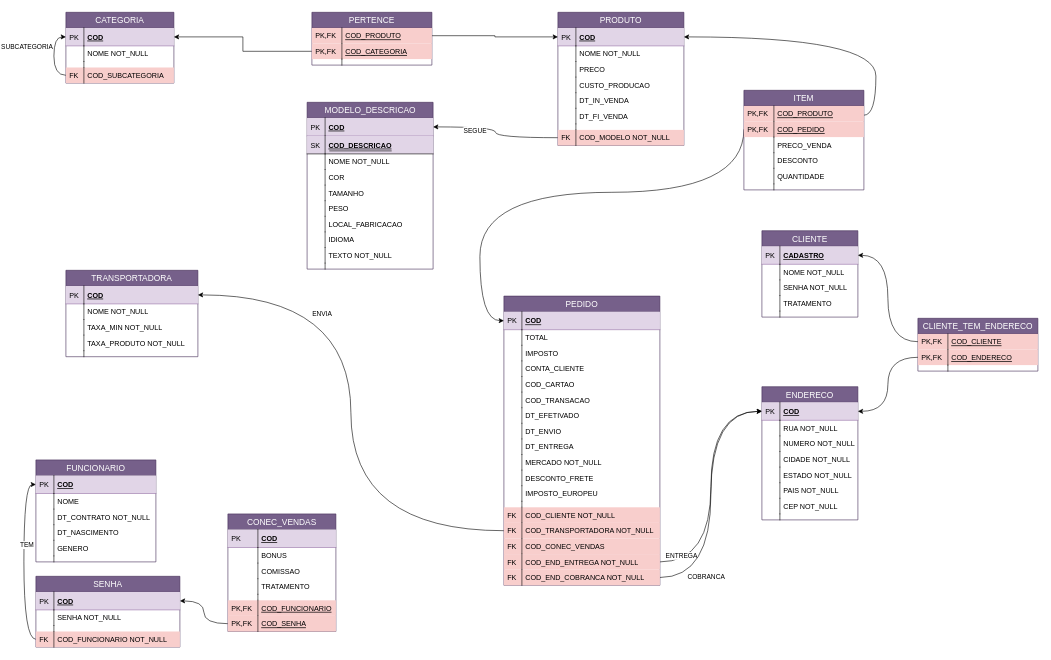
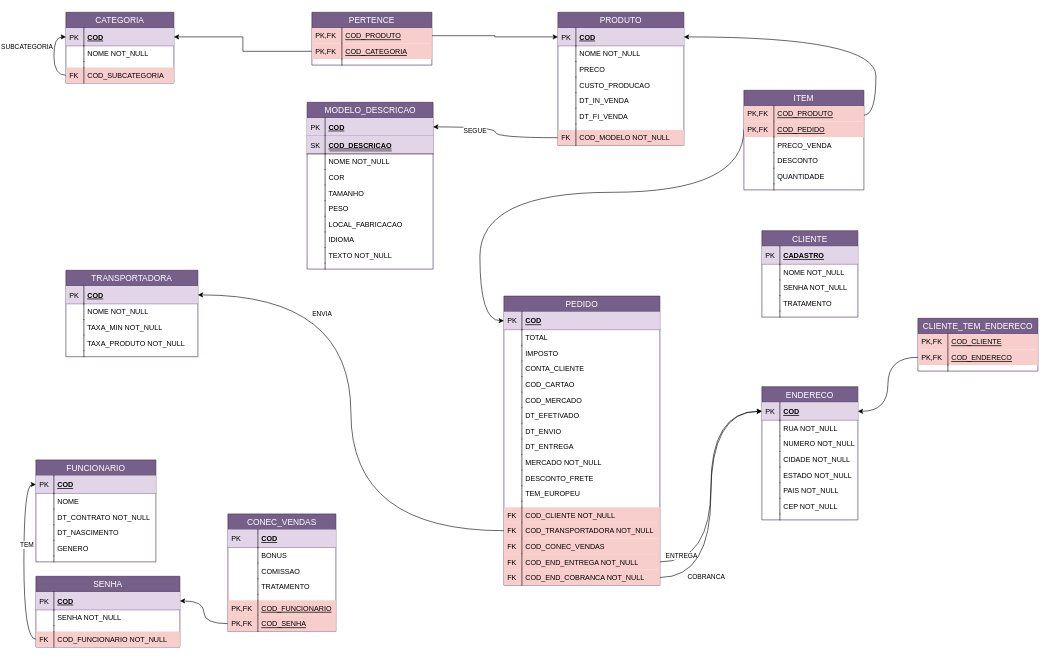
(883, 270) -> none
(551, 400) -> (547, 400)
(555, 494) -> (547, 494)
